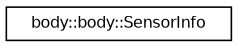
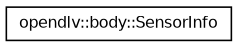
(119, 24) -> (119, 24)
